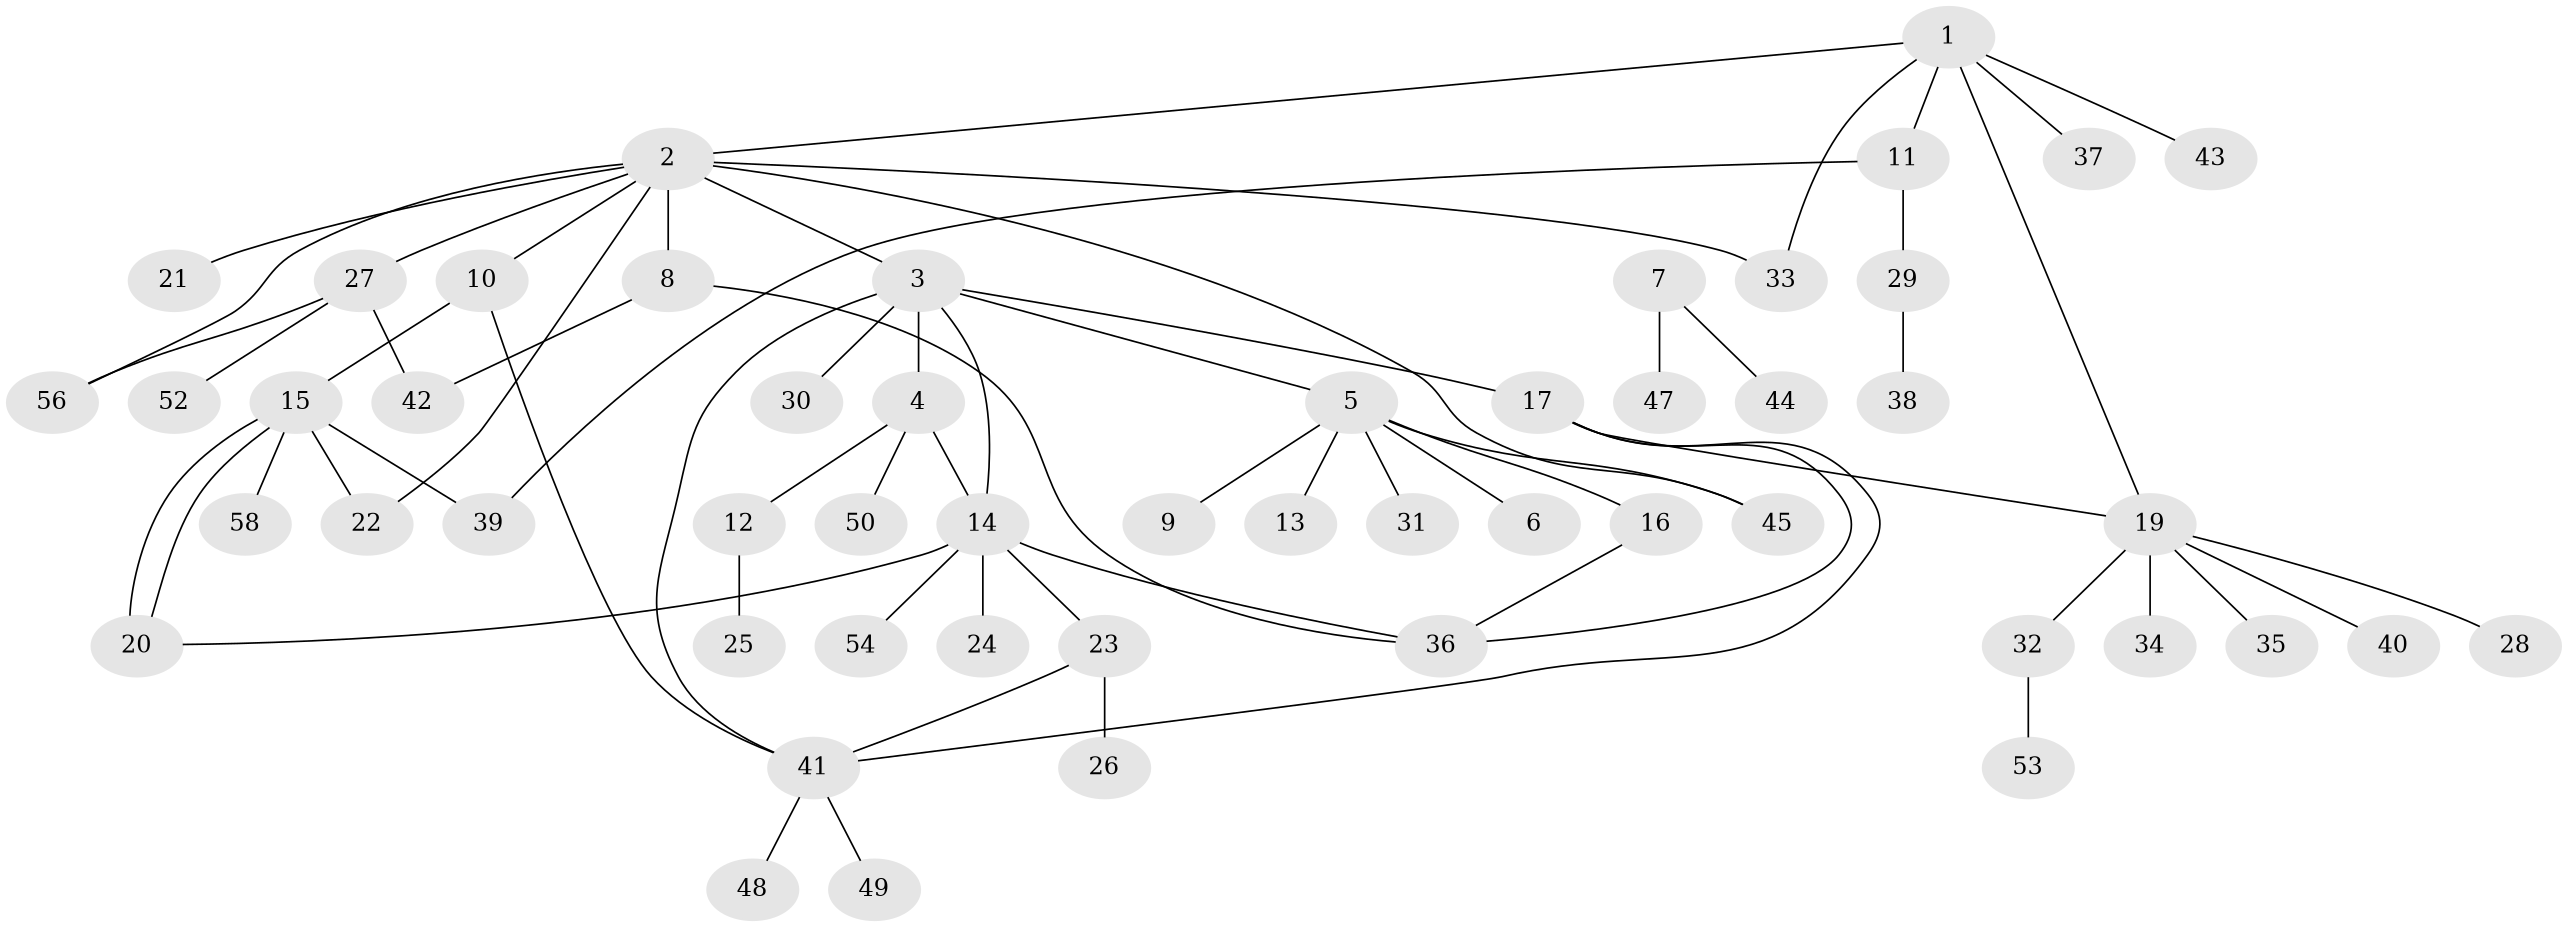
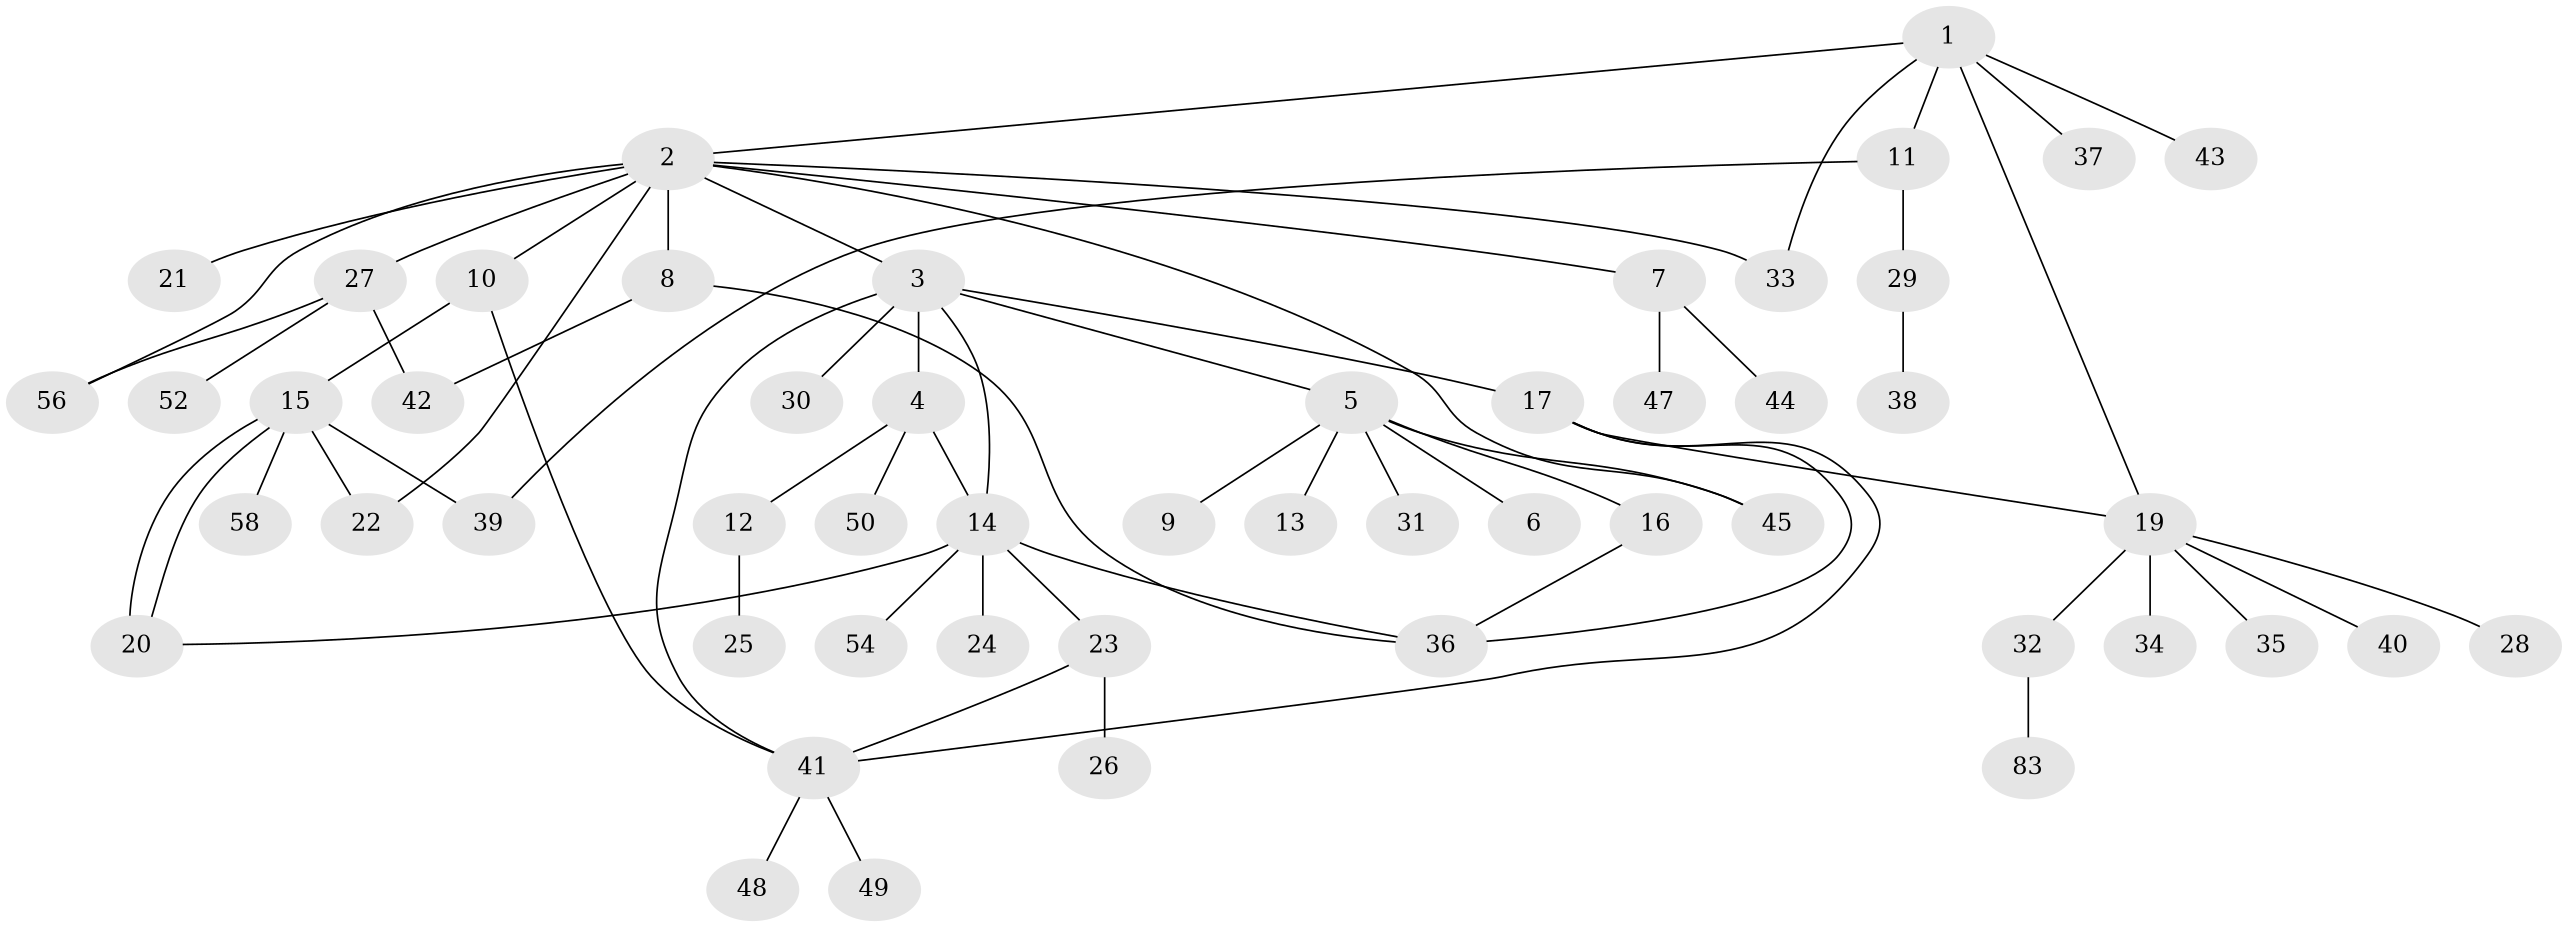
none -> (1165, 213)
(2028, 768) -> (2028, 768)
